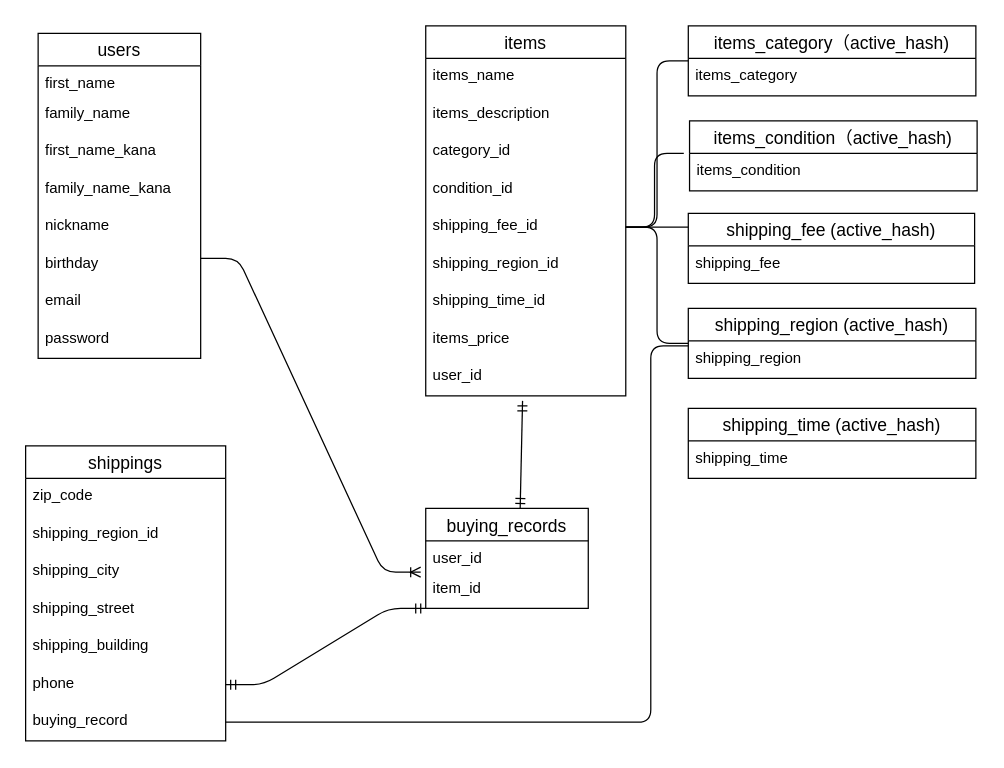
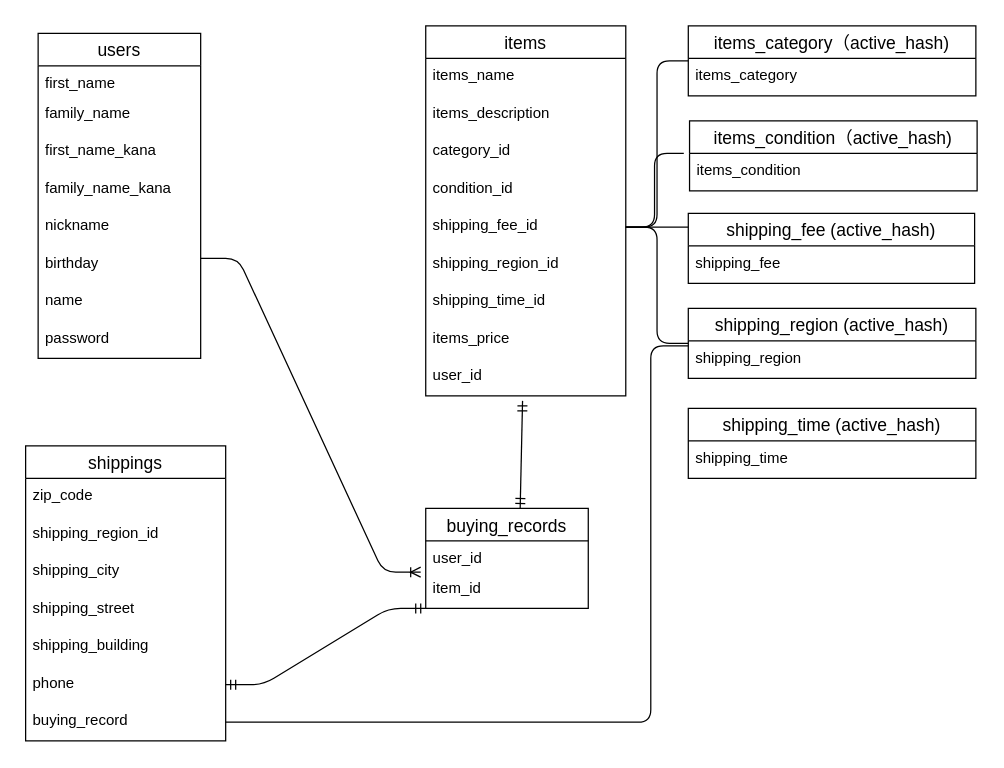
(62, 300) -> (62, 300)
